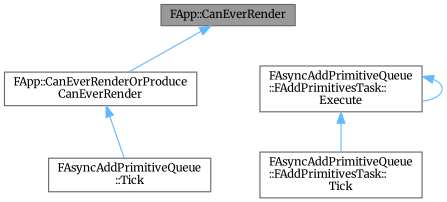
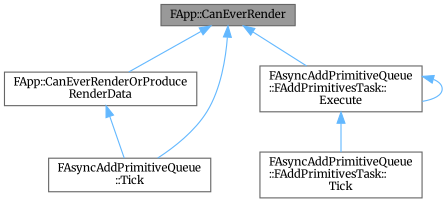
none -> (280, 49)
(101, 89) -> (101, 89)
none -> (209, 107)
